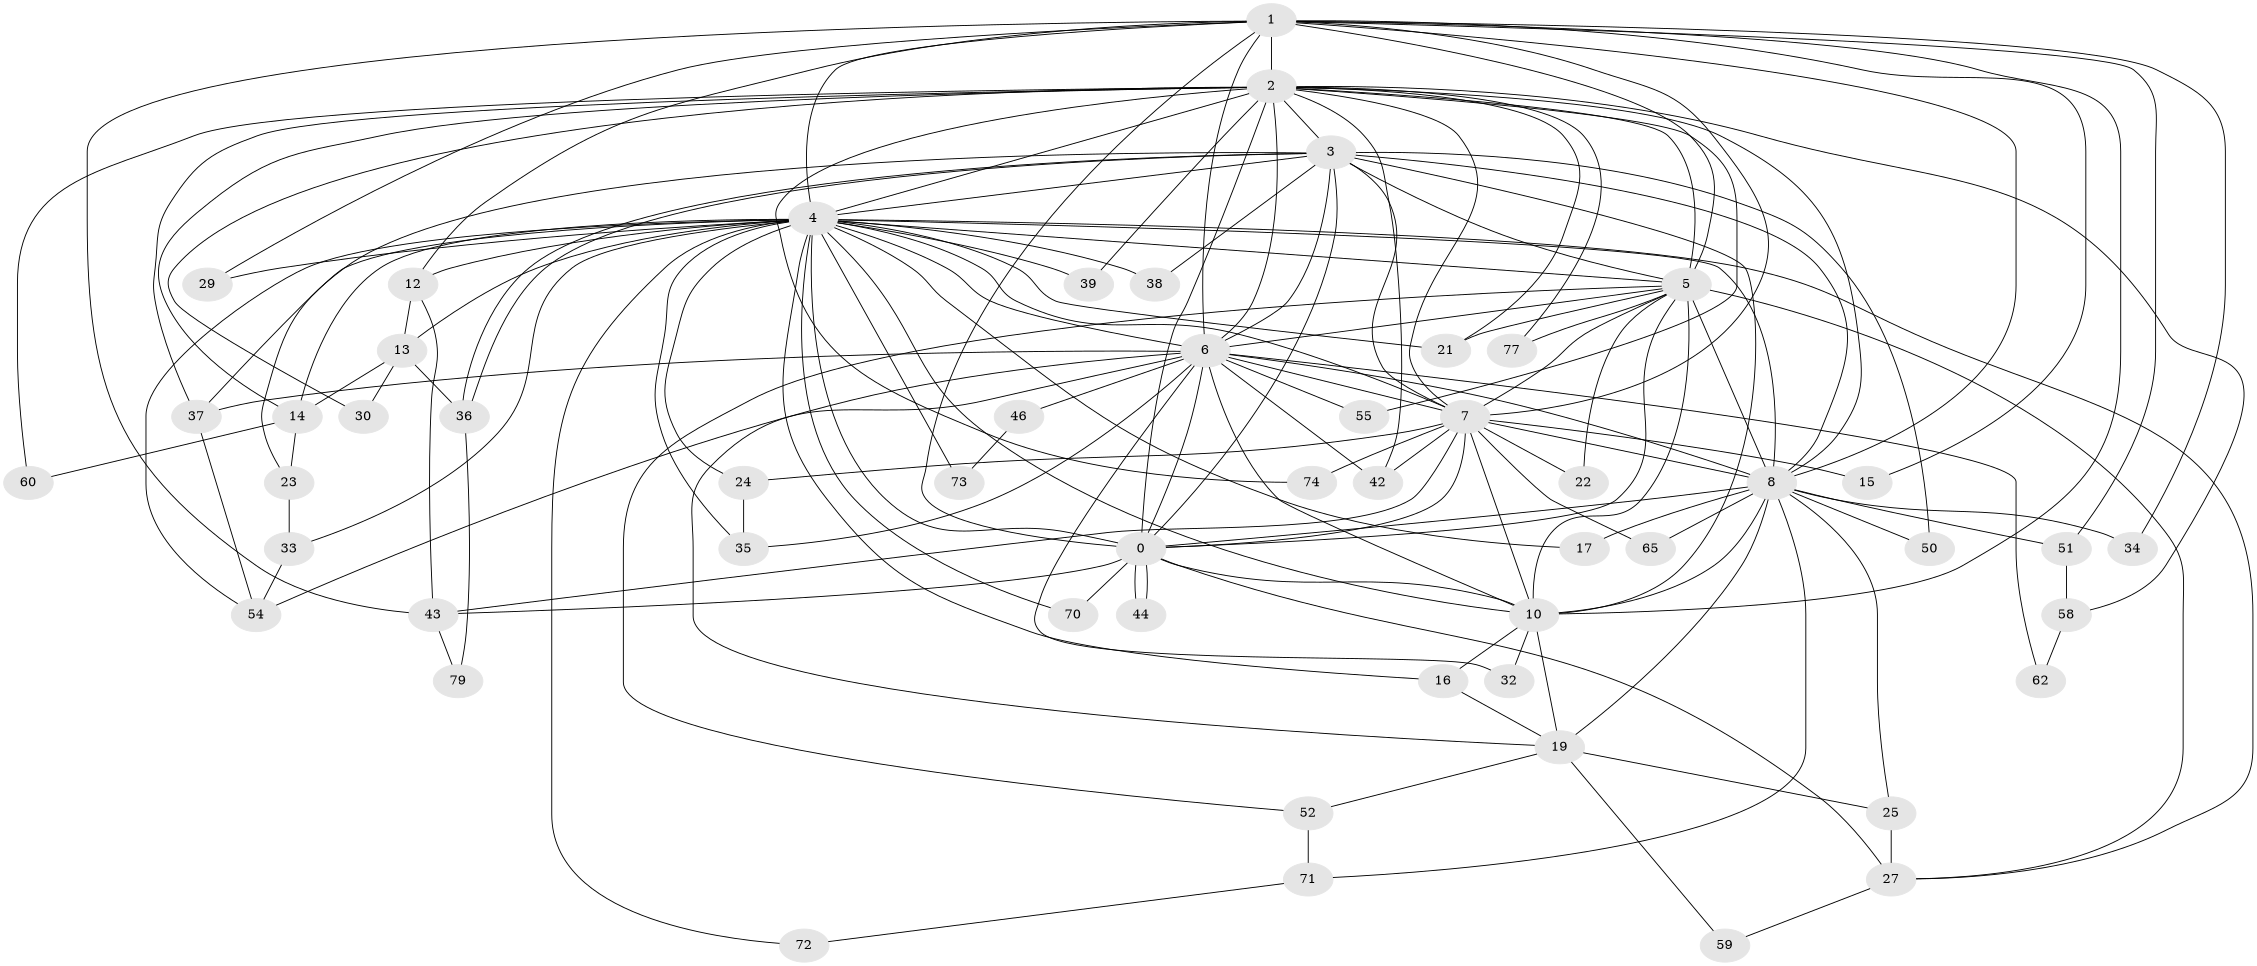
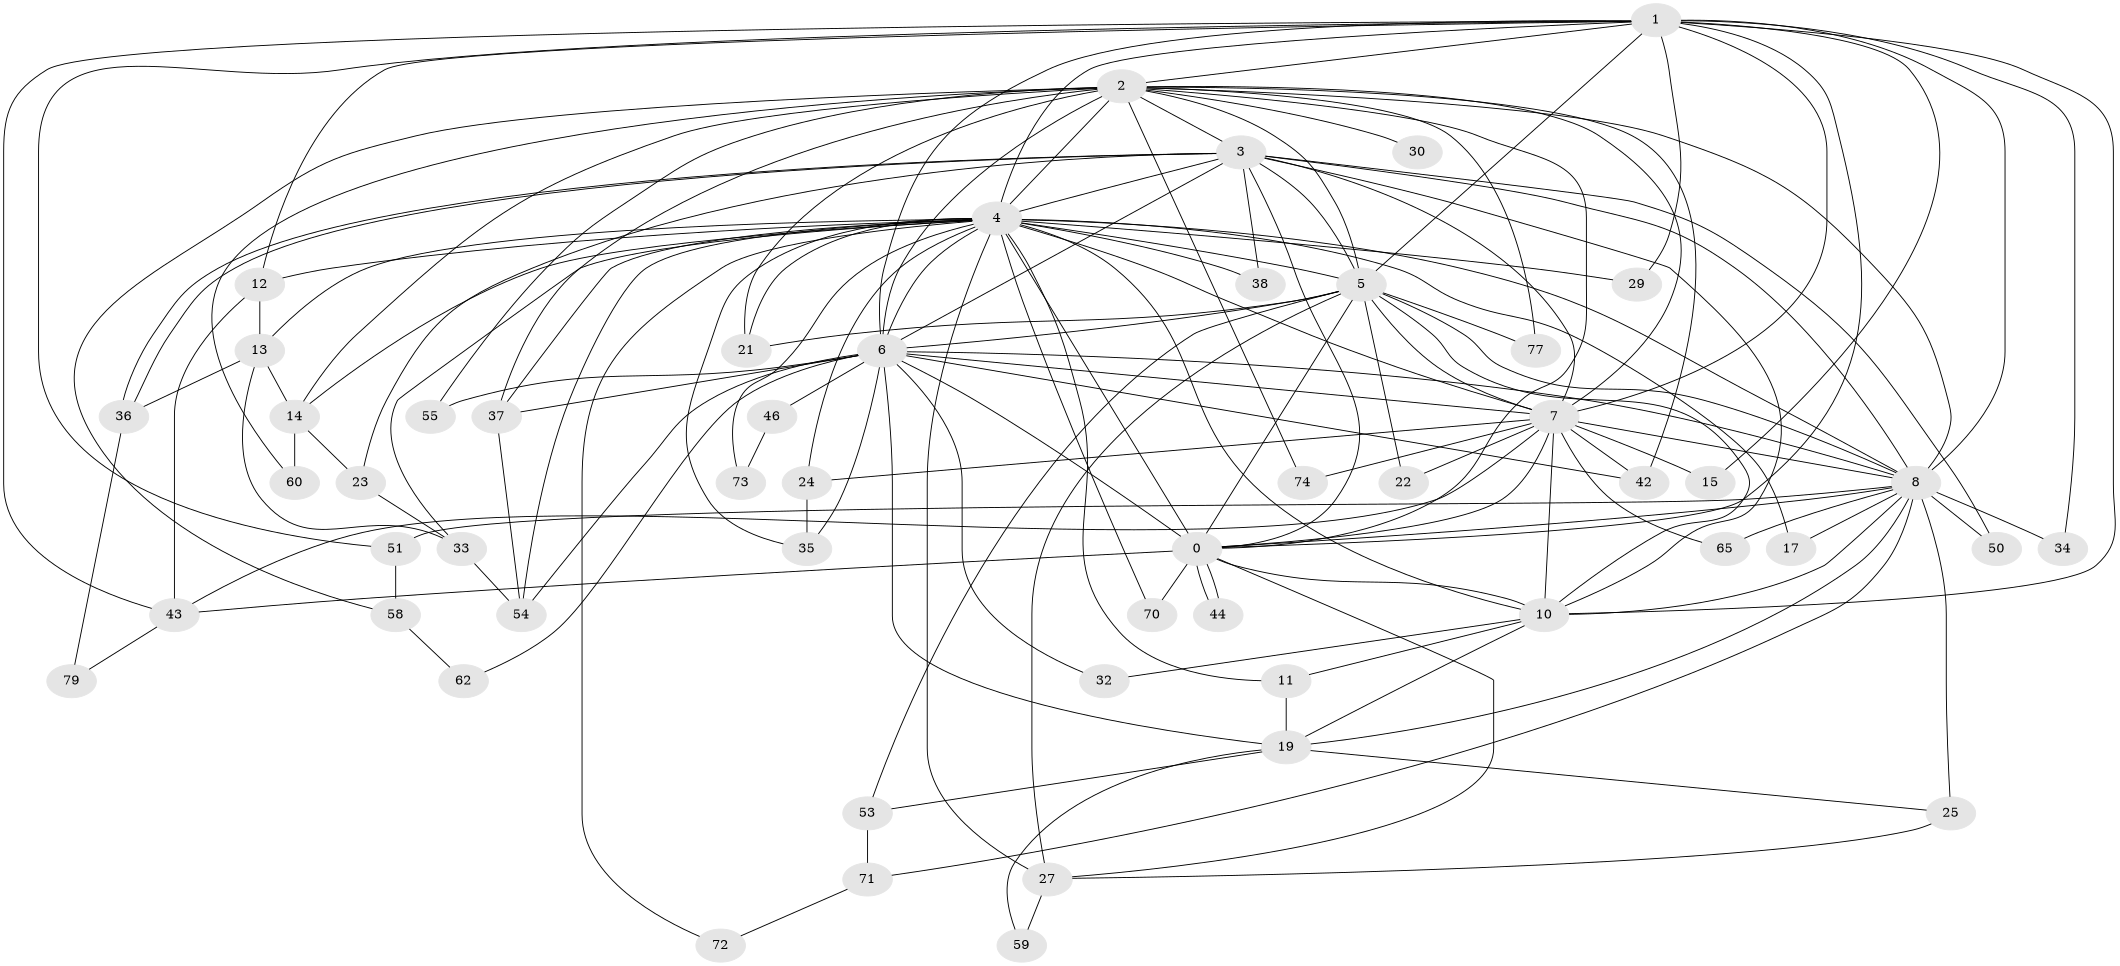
(1089, 285) -> none
(385, 380) -> (282, 518)
(1308, 515) -> none
(1443, 681) -> (1286, 681)
(1308, 813) -> (868, 813)
